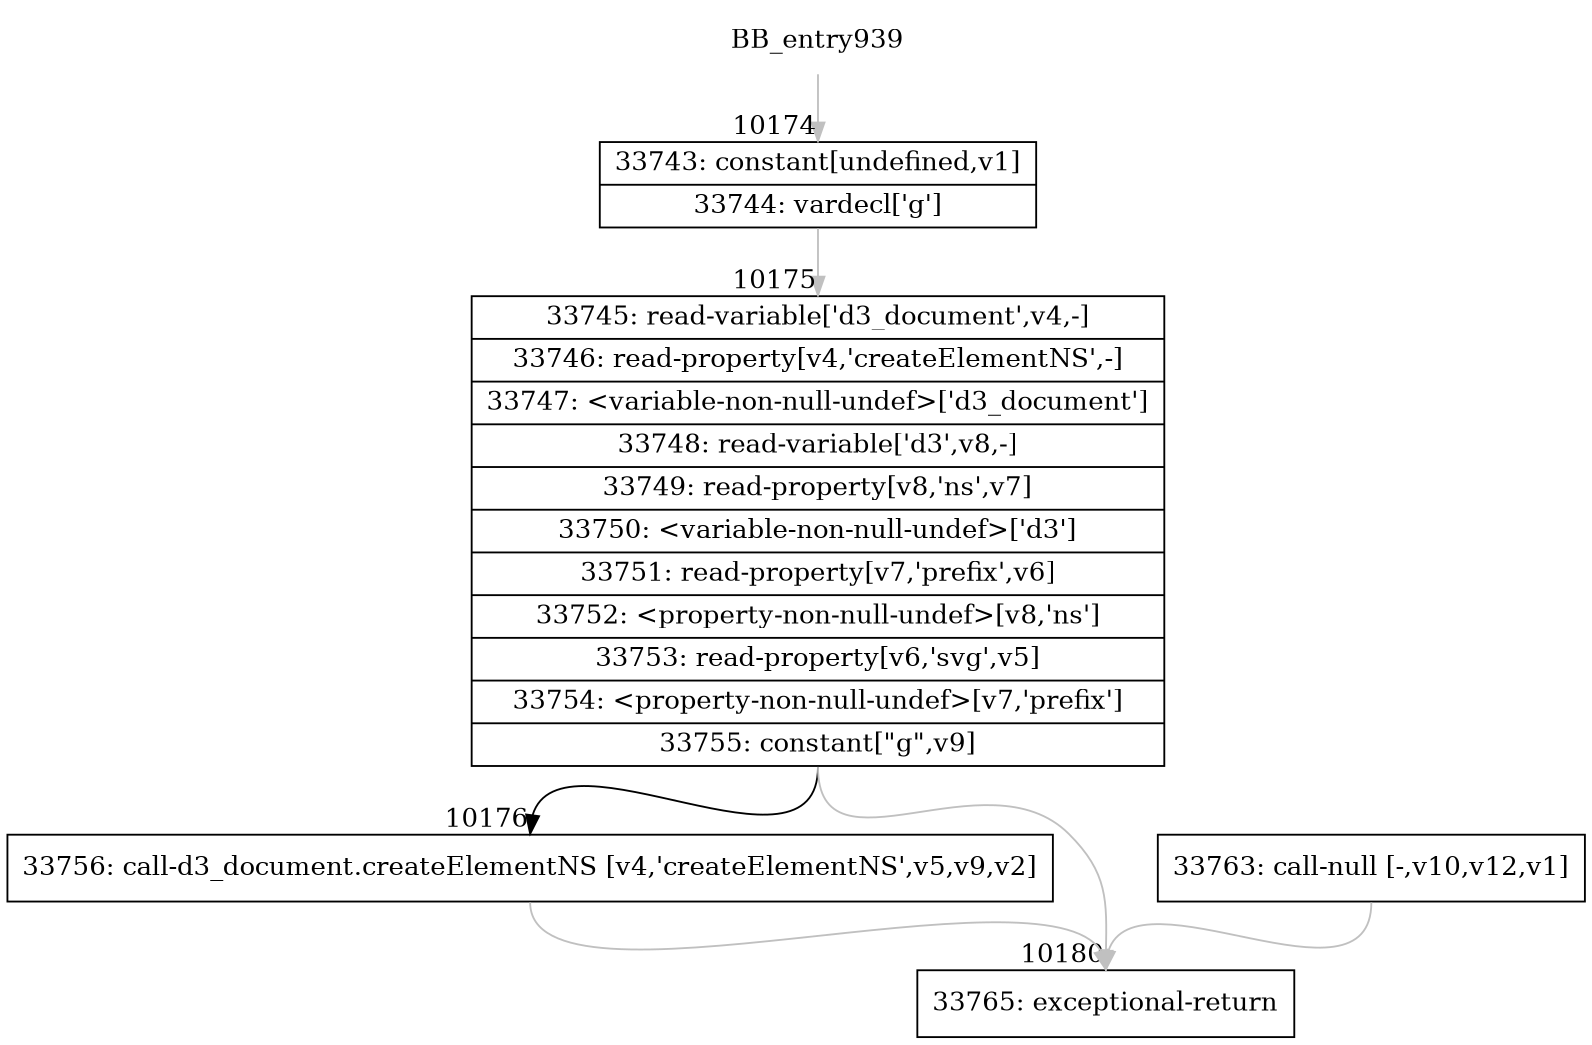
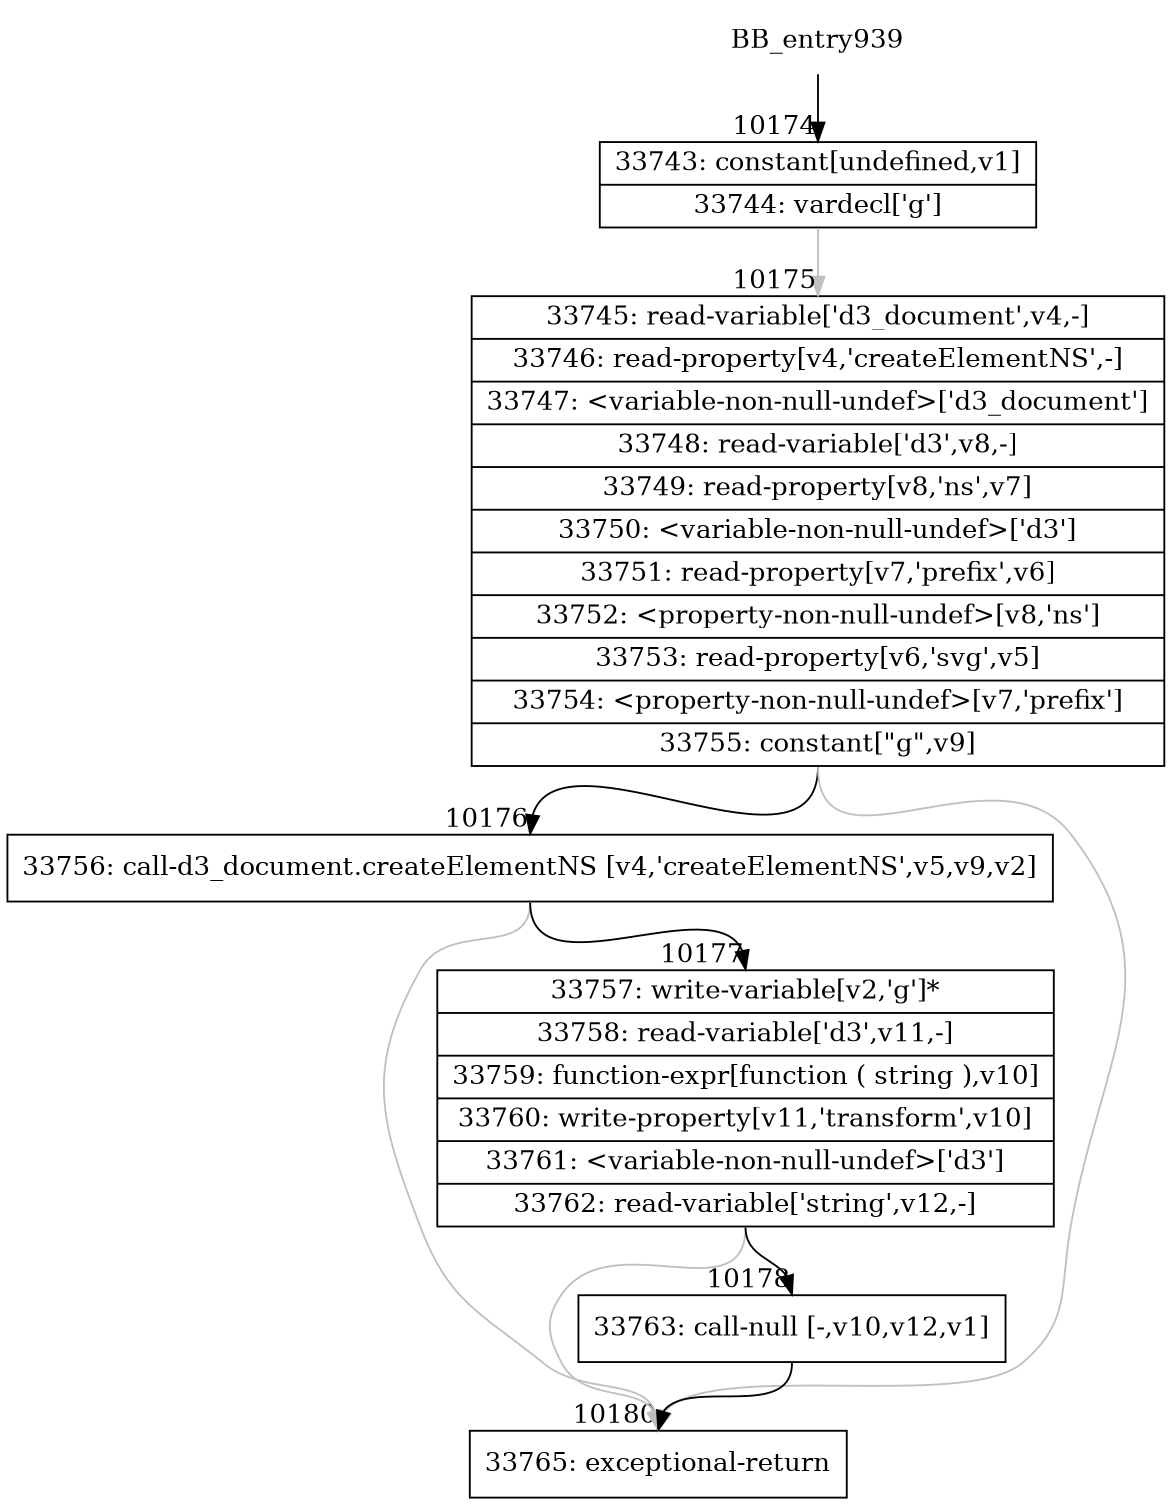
(818, 98) -> (818, 98)
(1248, 938) -> (735, 1396)
none -> (746, 1098)
